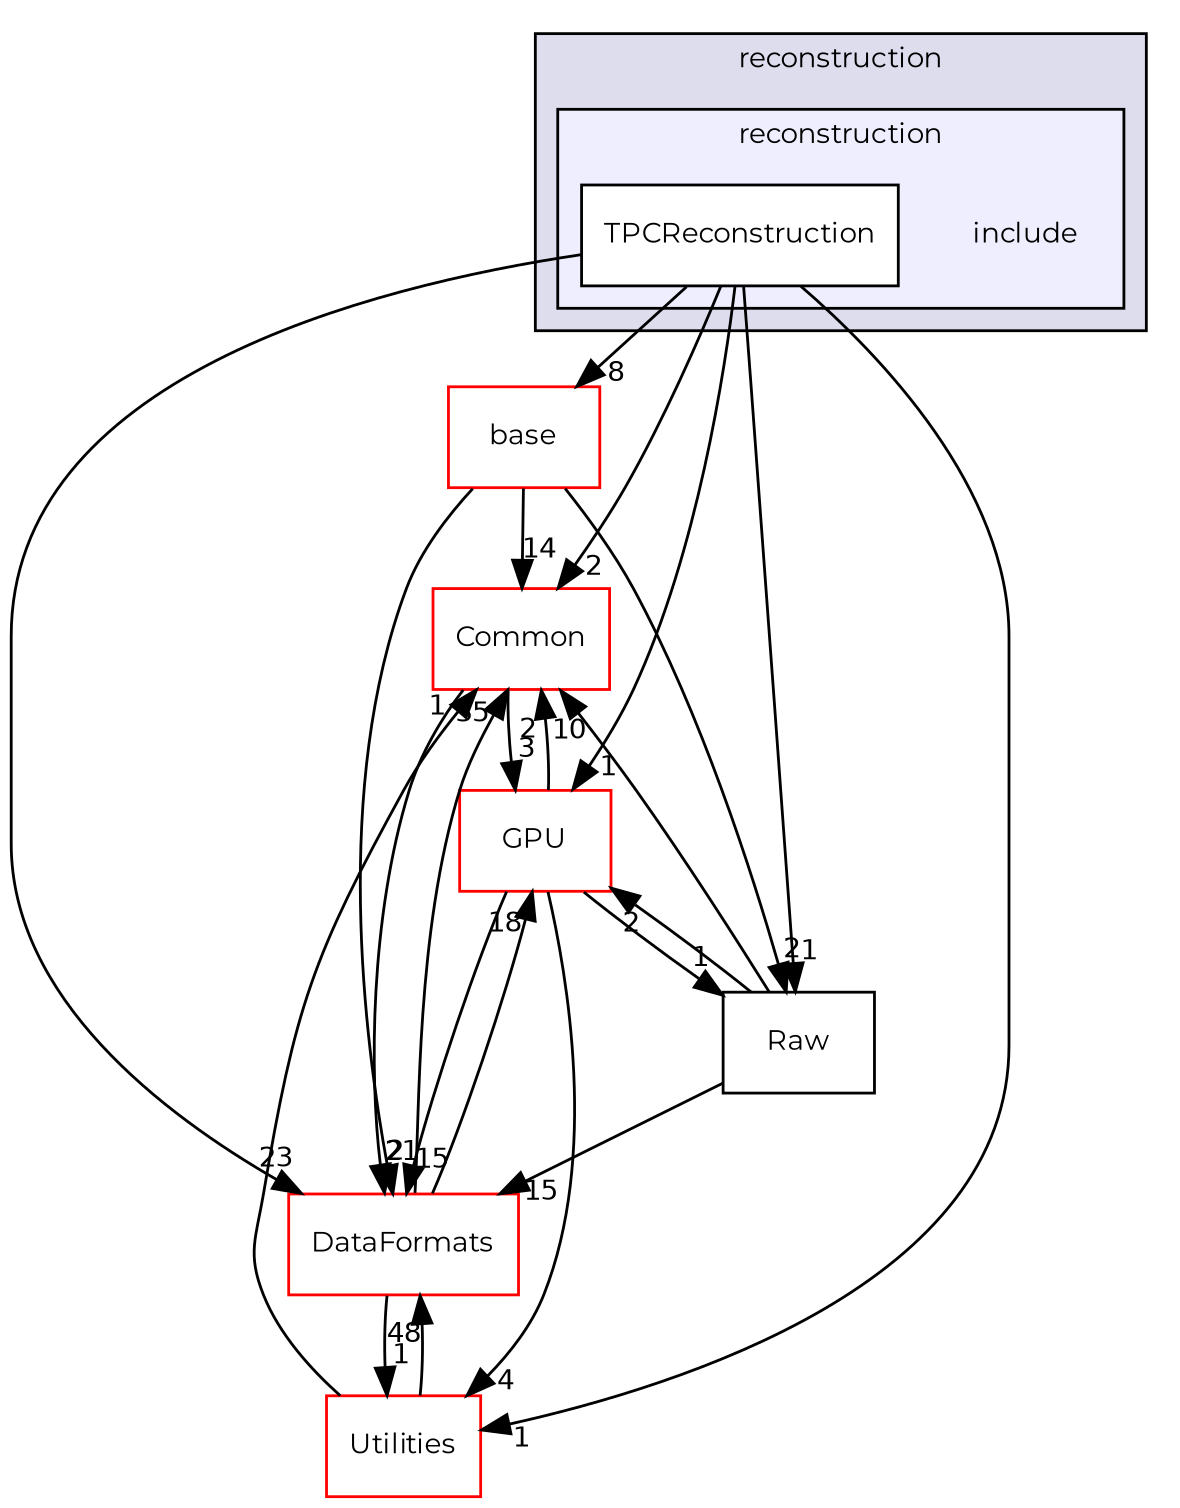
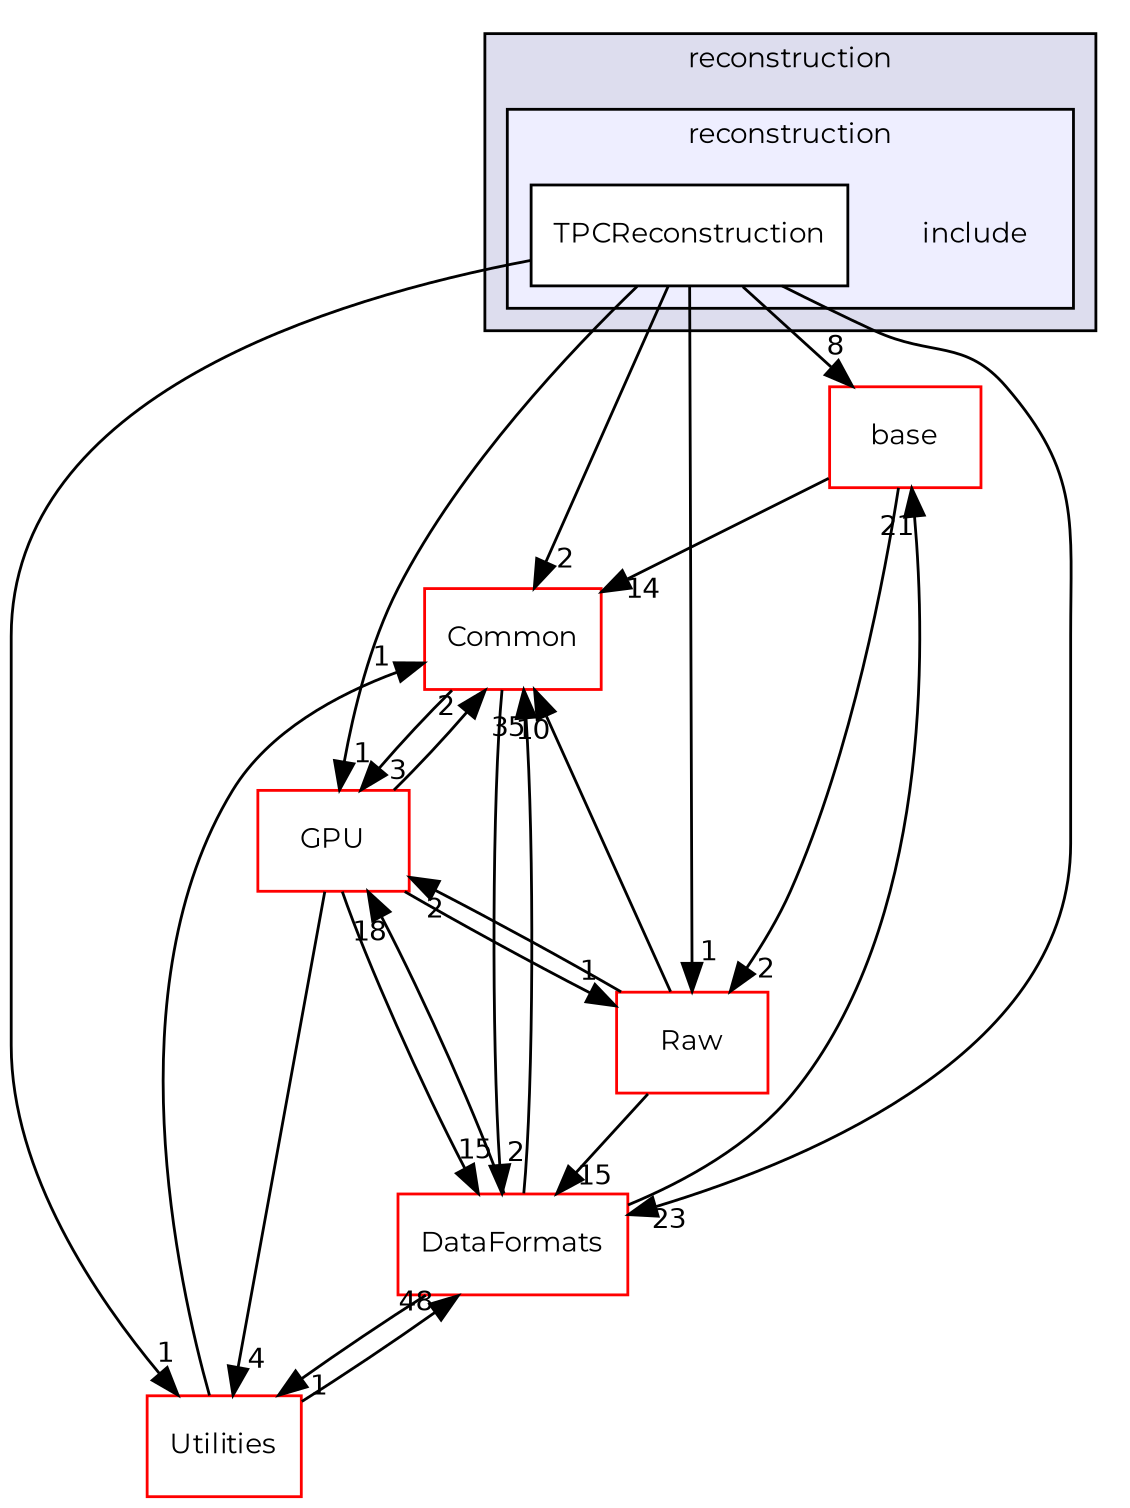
(363, 815) -> (882, 915)
(799, 1043) -> (692, 1043)
